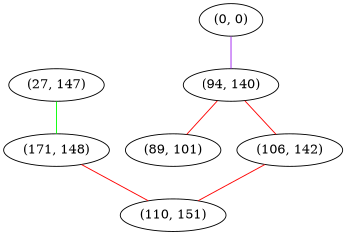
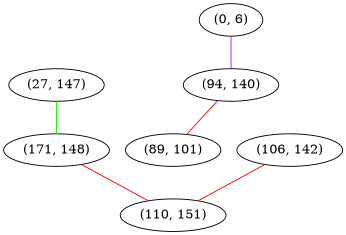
(231, 20) -> (231, 20)
(260, 118) -> none
